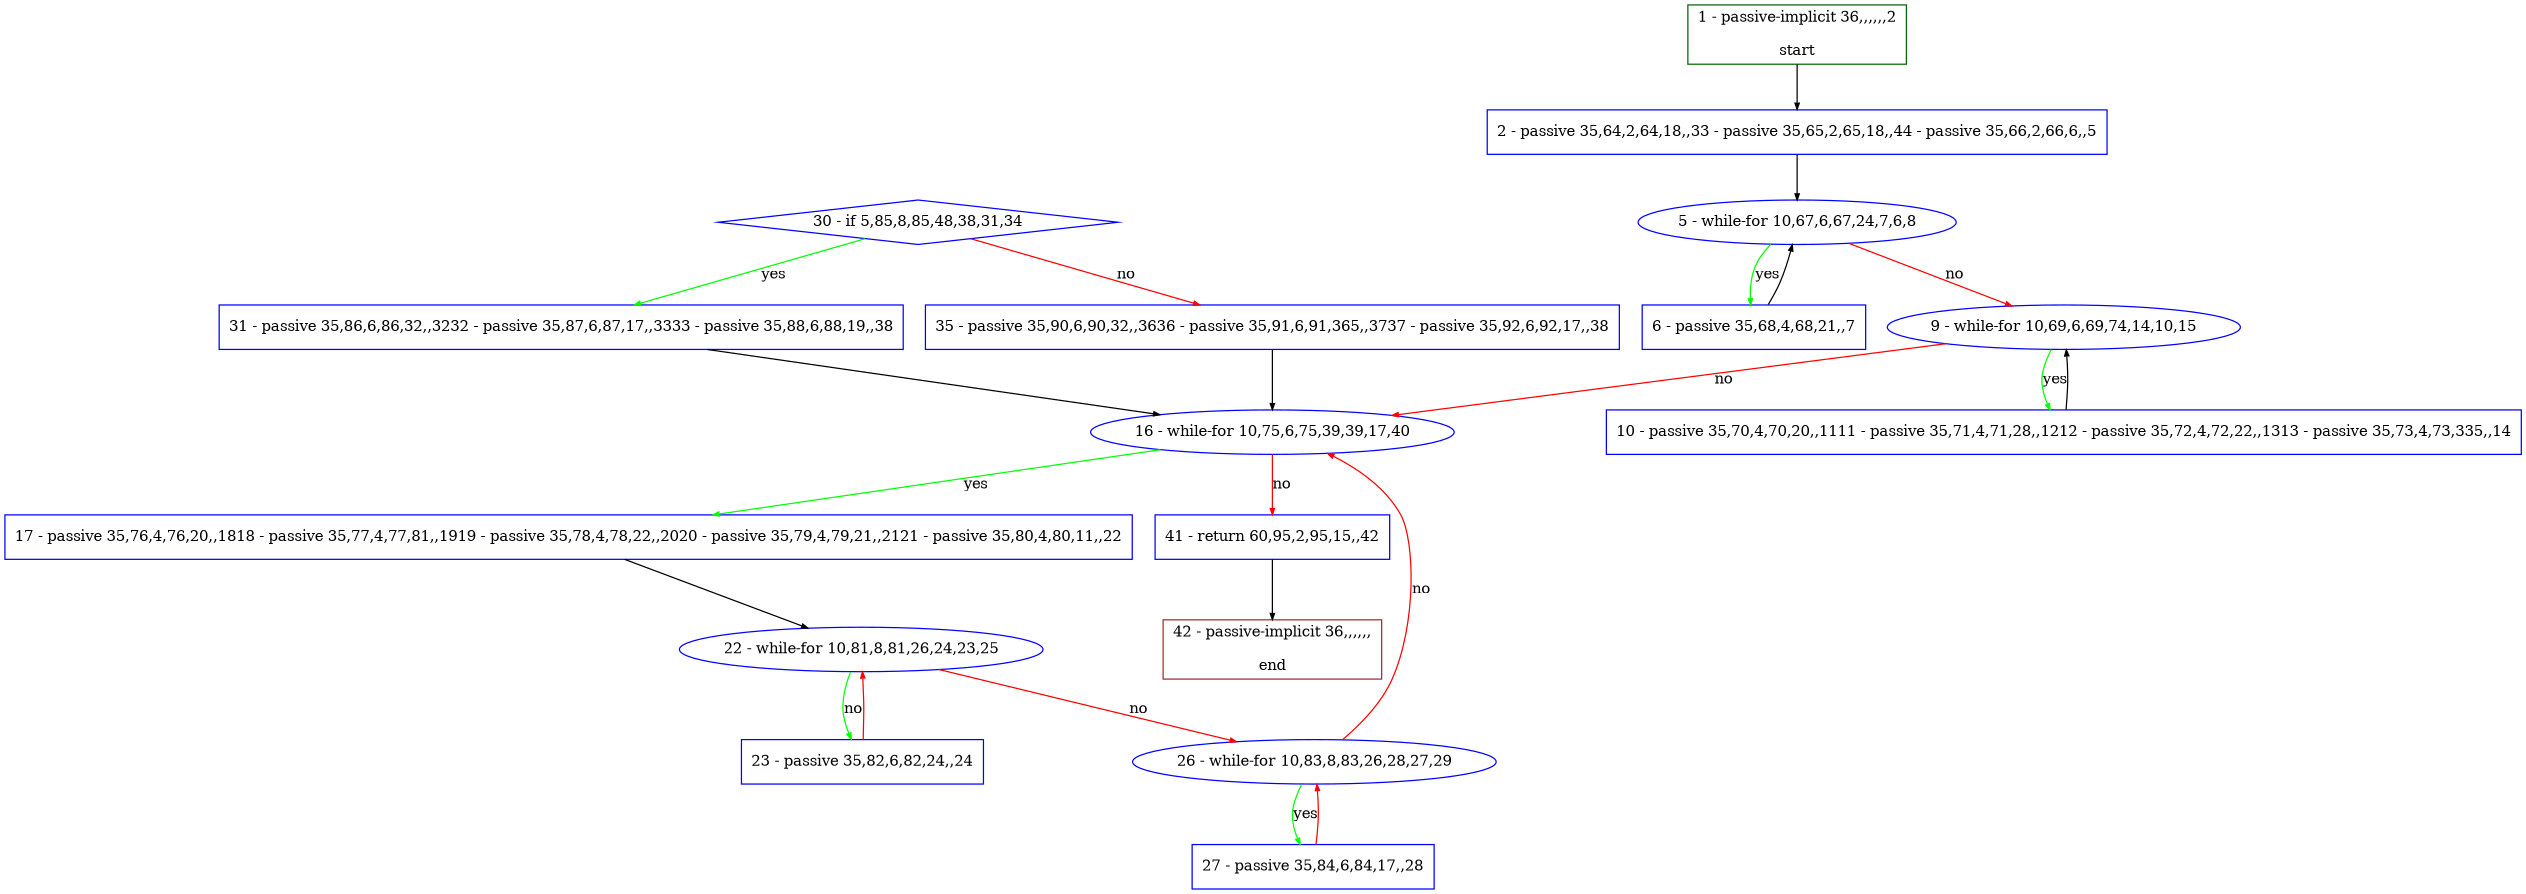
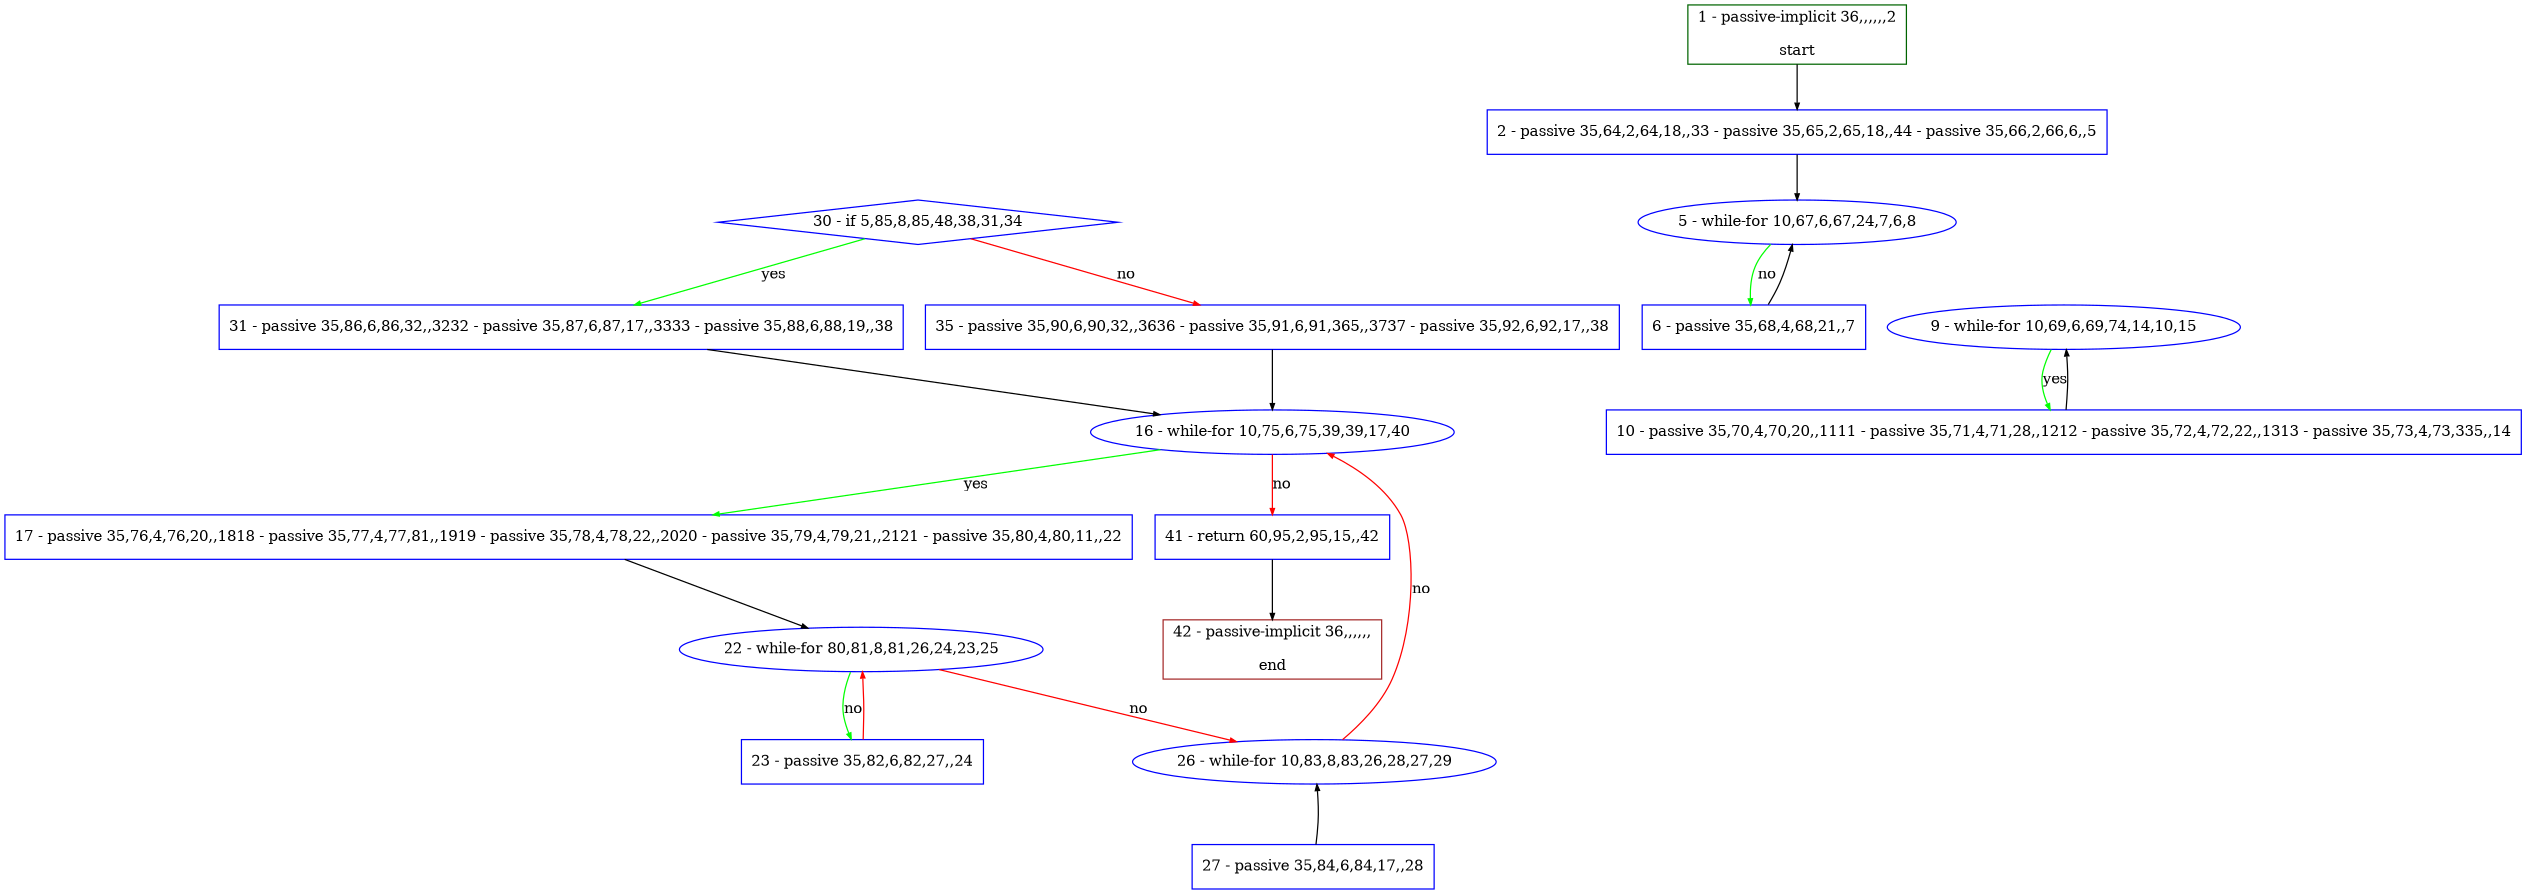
(1927, 273) -> none
(1768, 275) -> (1768, 275)
(1672, 379) -> none
(861, 649) -> (861, 649)
(862, 762) -> (862, 762)
(1293, 811) -> none
(1318, 818) -> (1318, 818)
